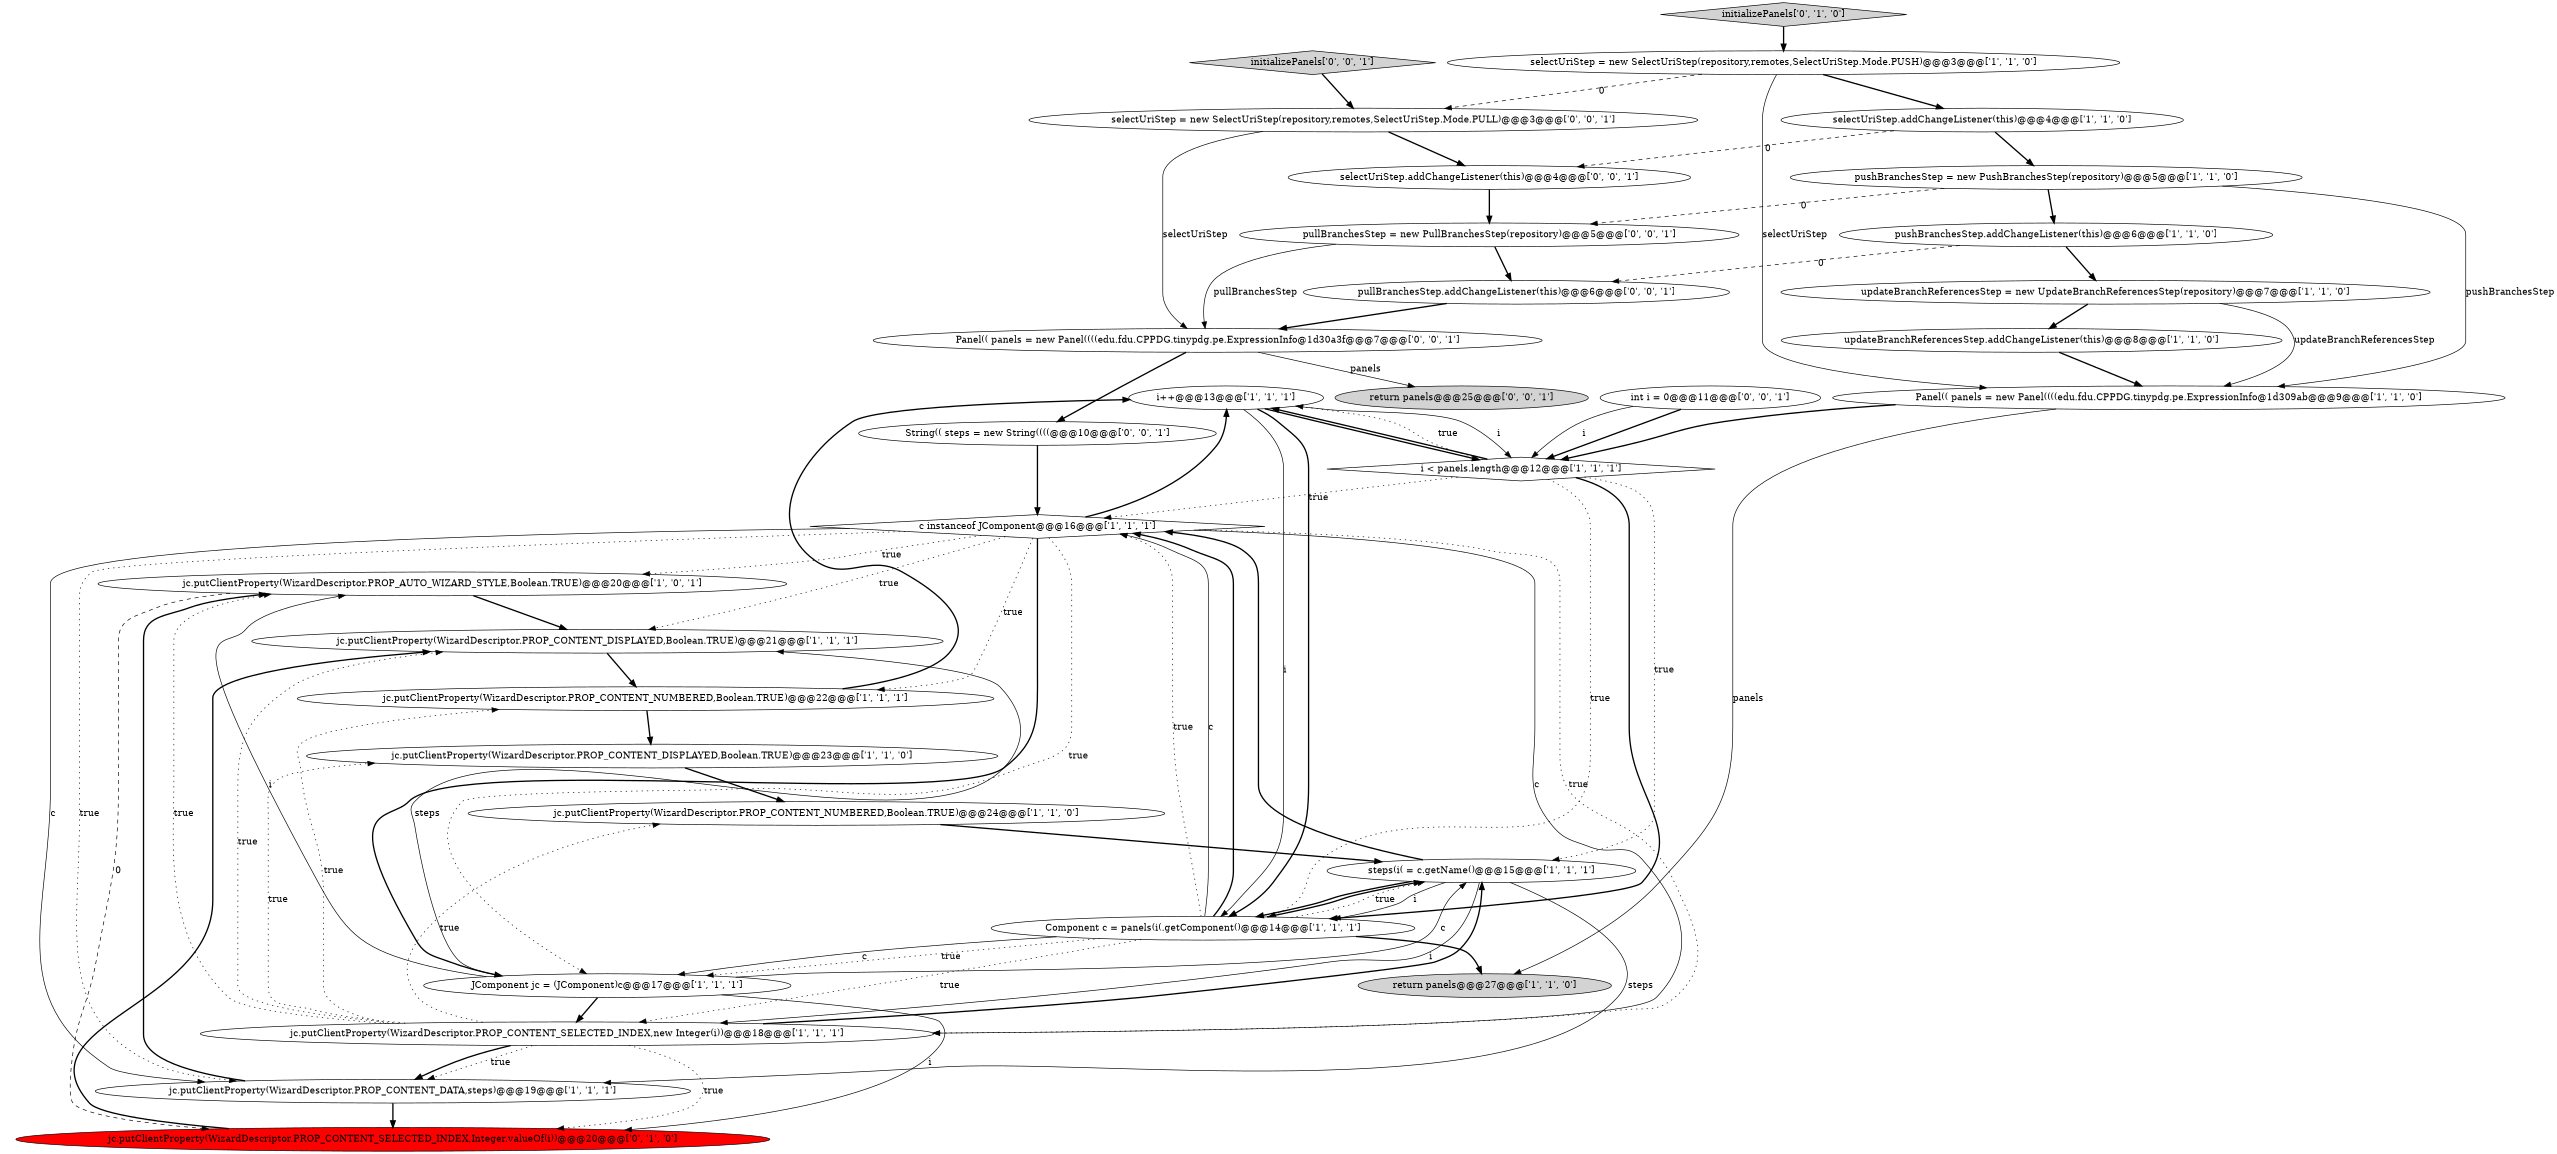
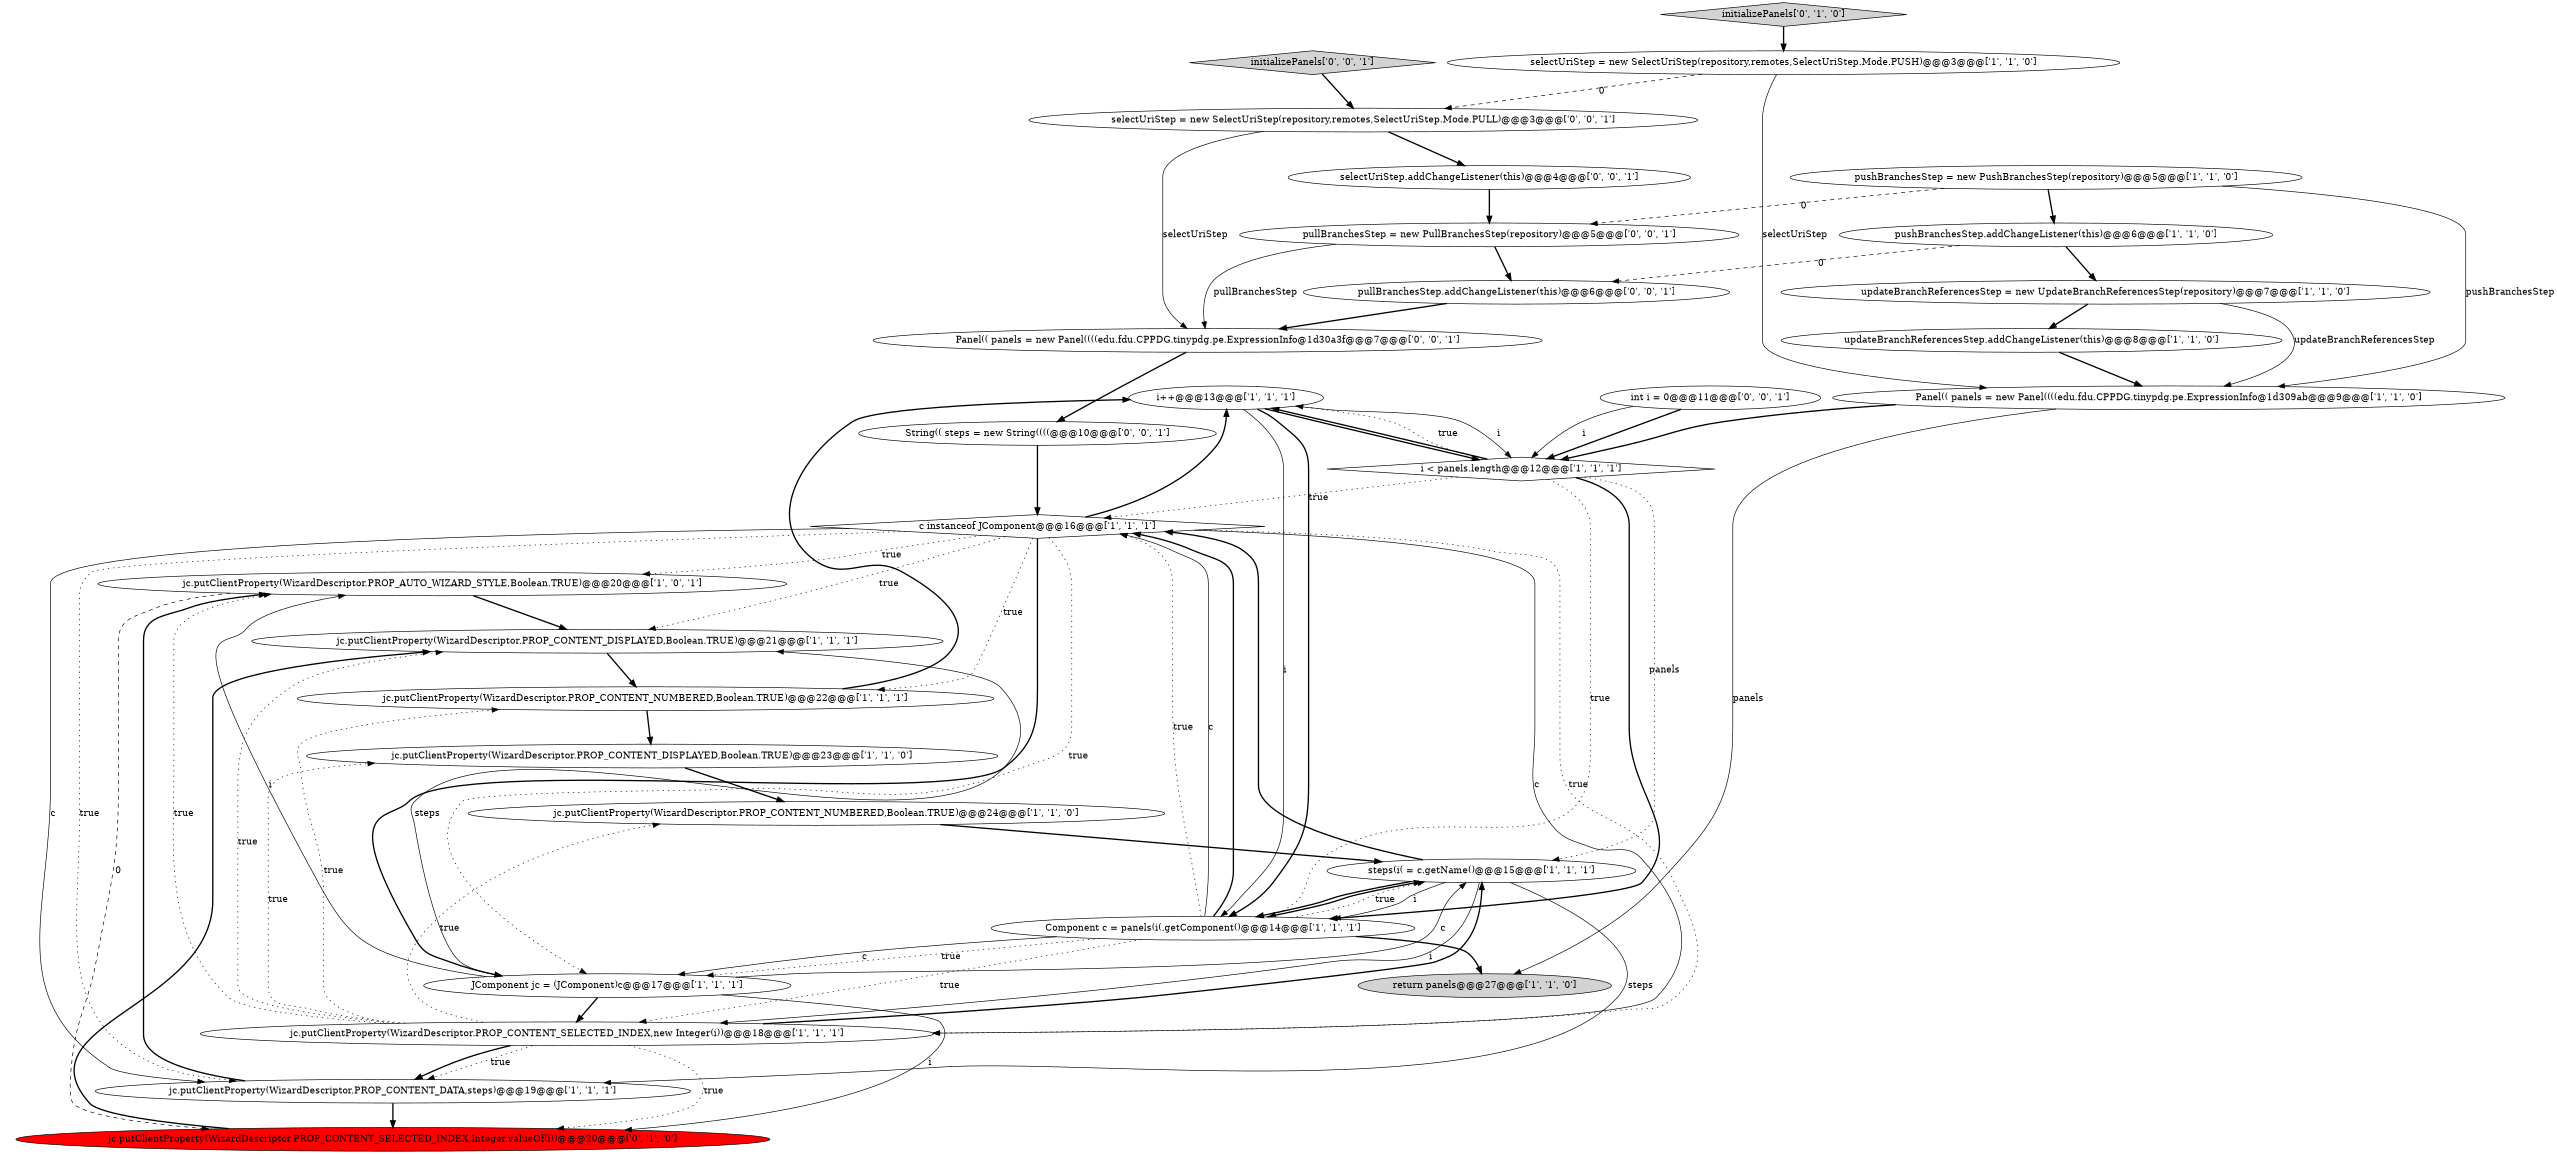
(1982, 120) -> none
(1462, 398) -> none
(1665, 670) -> (1665, 670)
